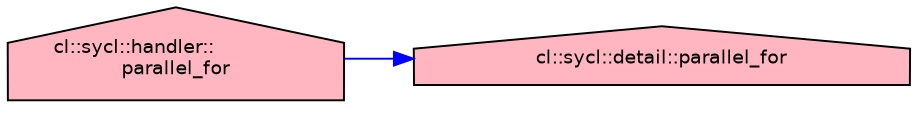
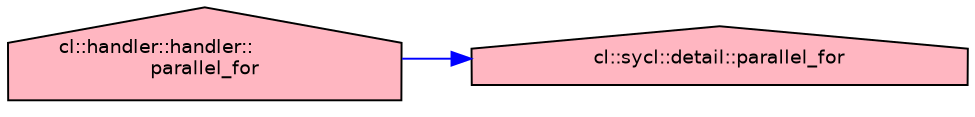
(176, 59) -> (205, 59)
